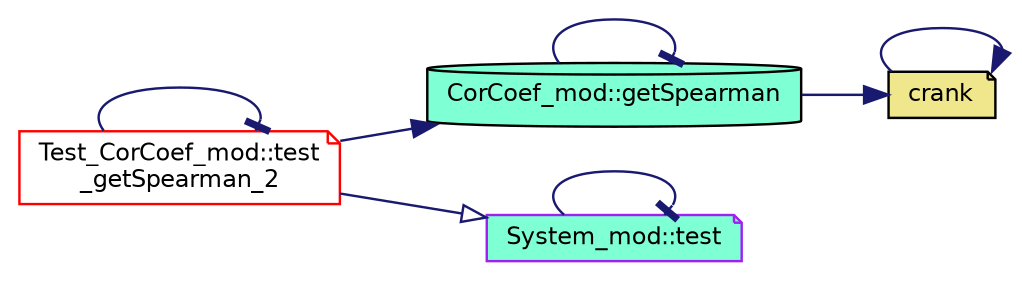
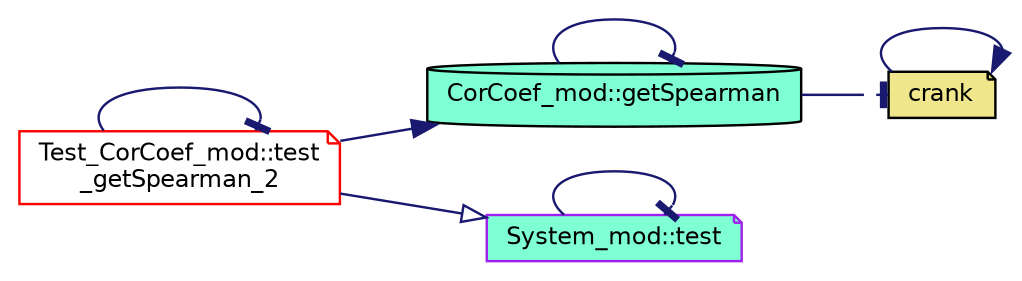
(833, 95) -> (833, 95)
